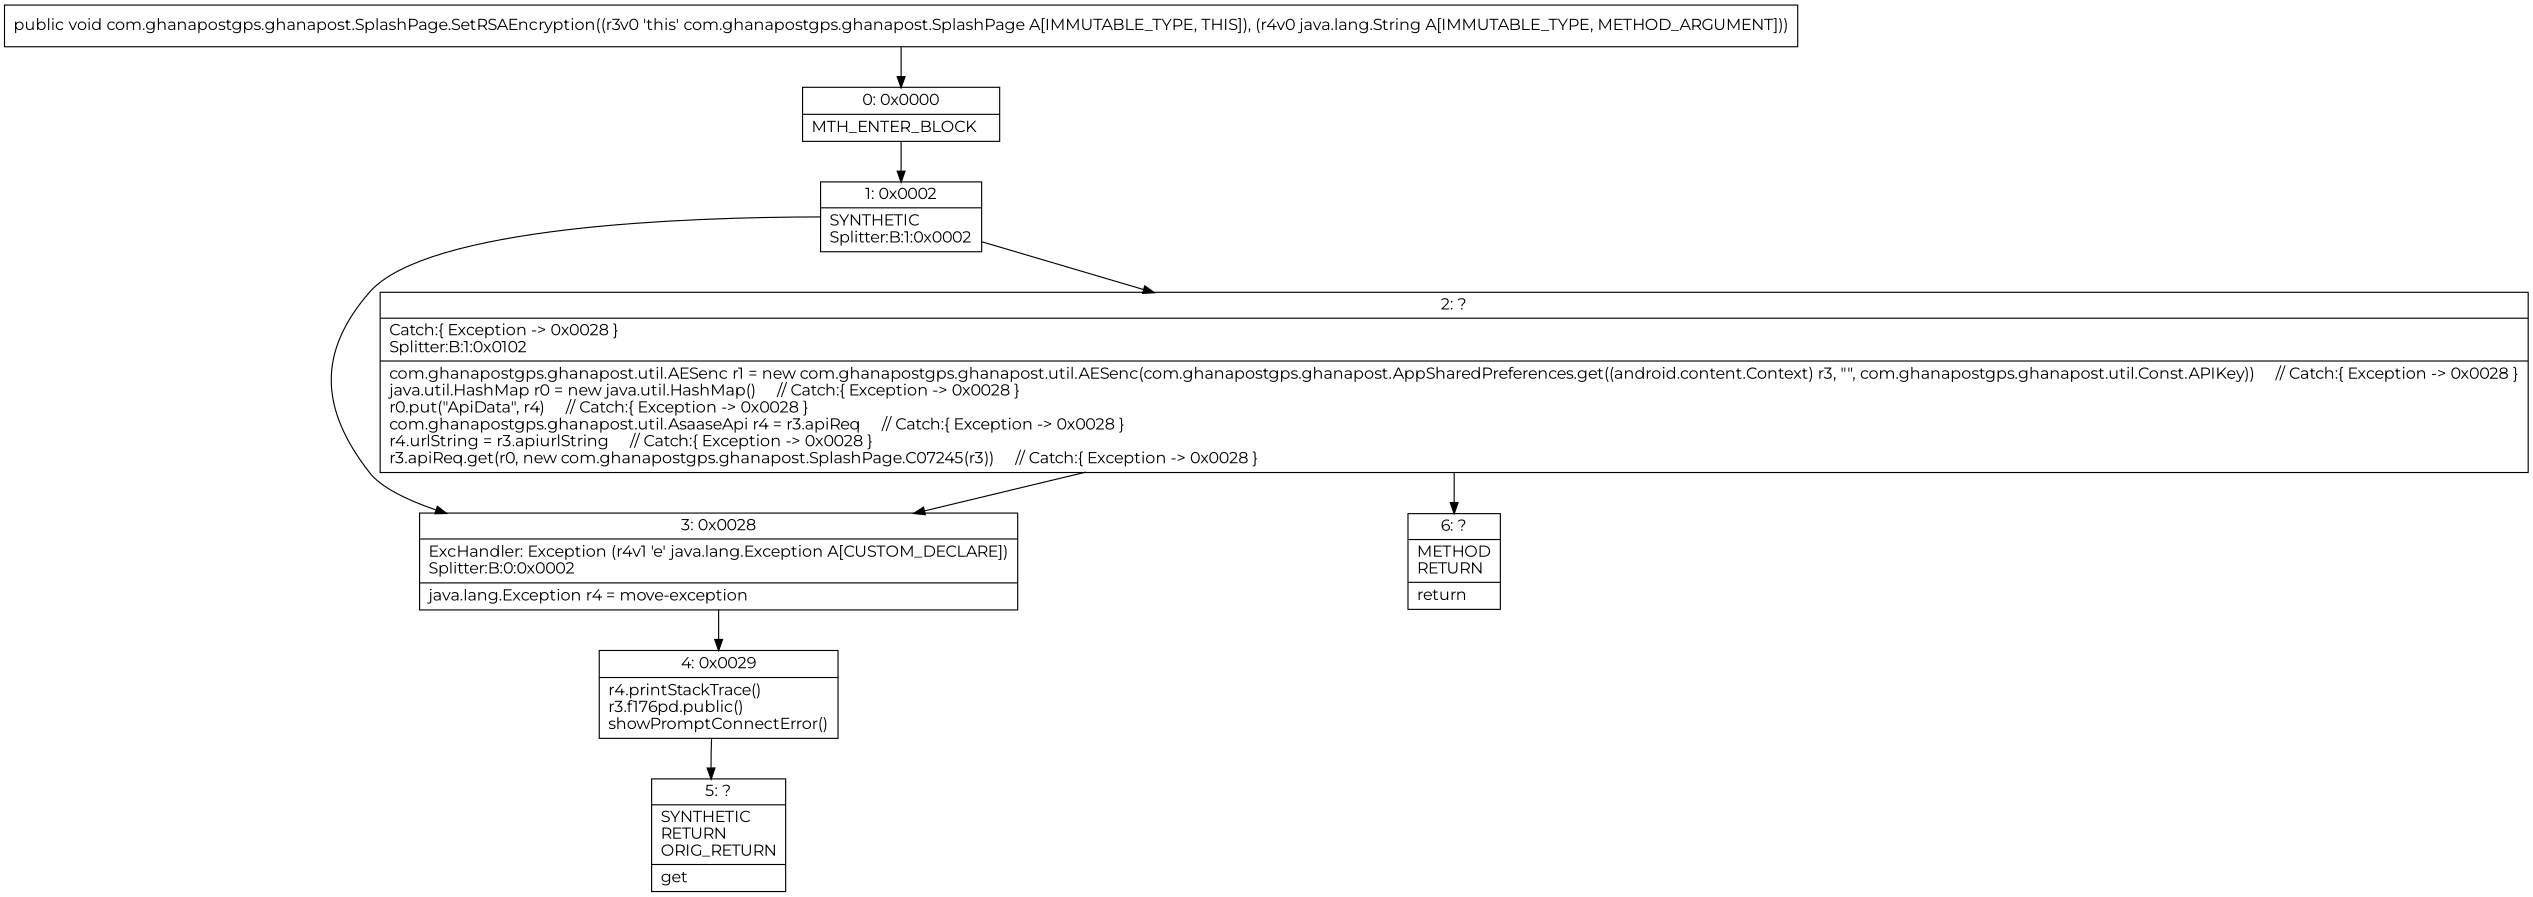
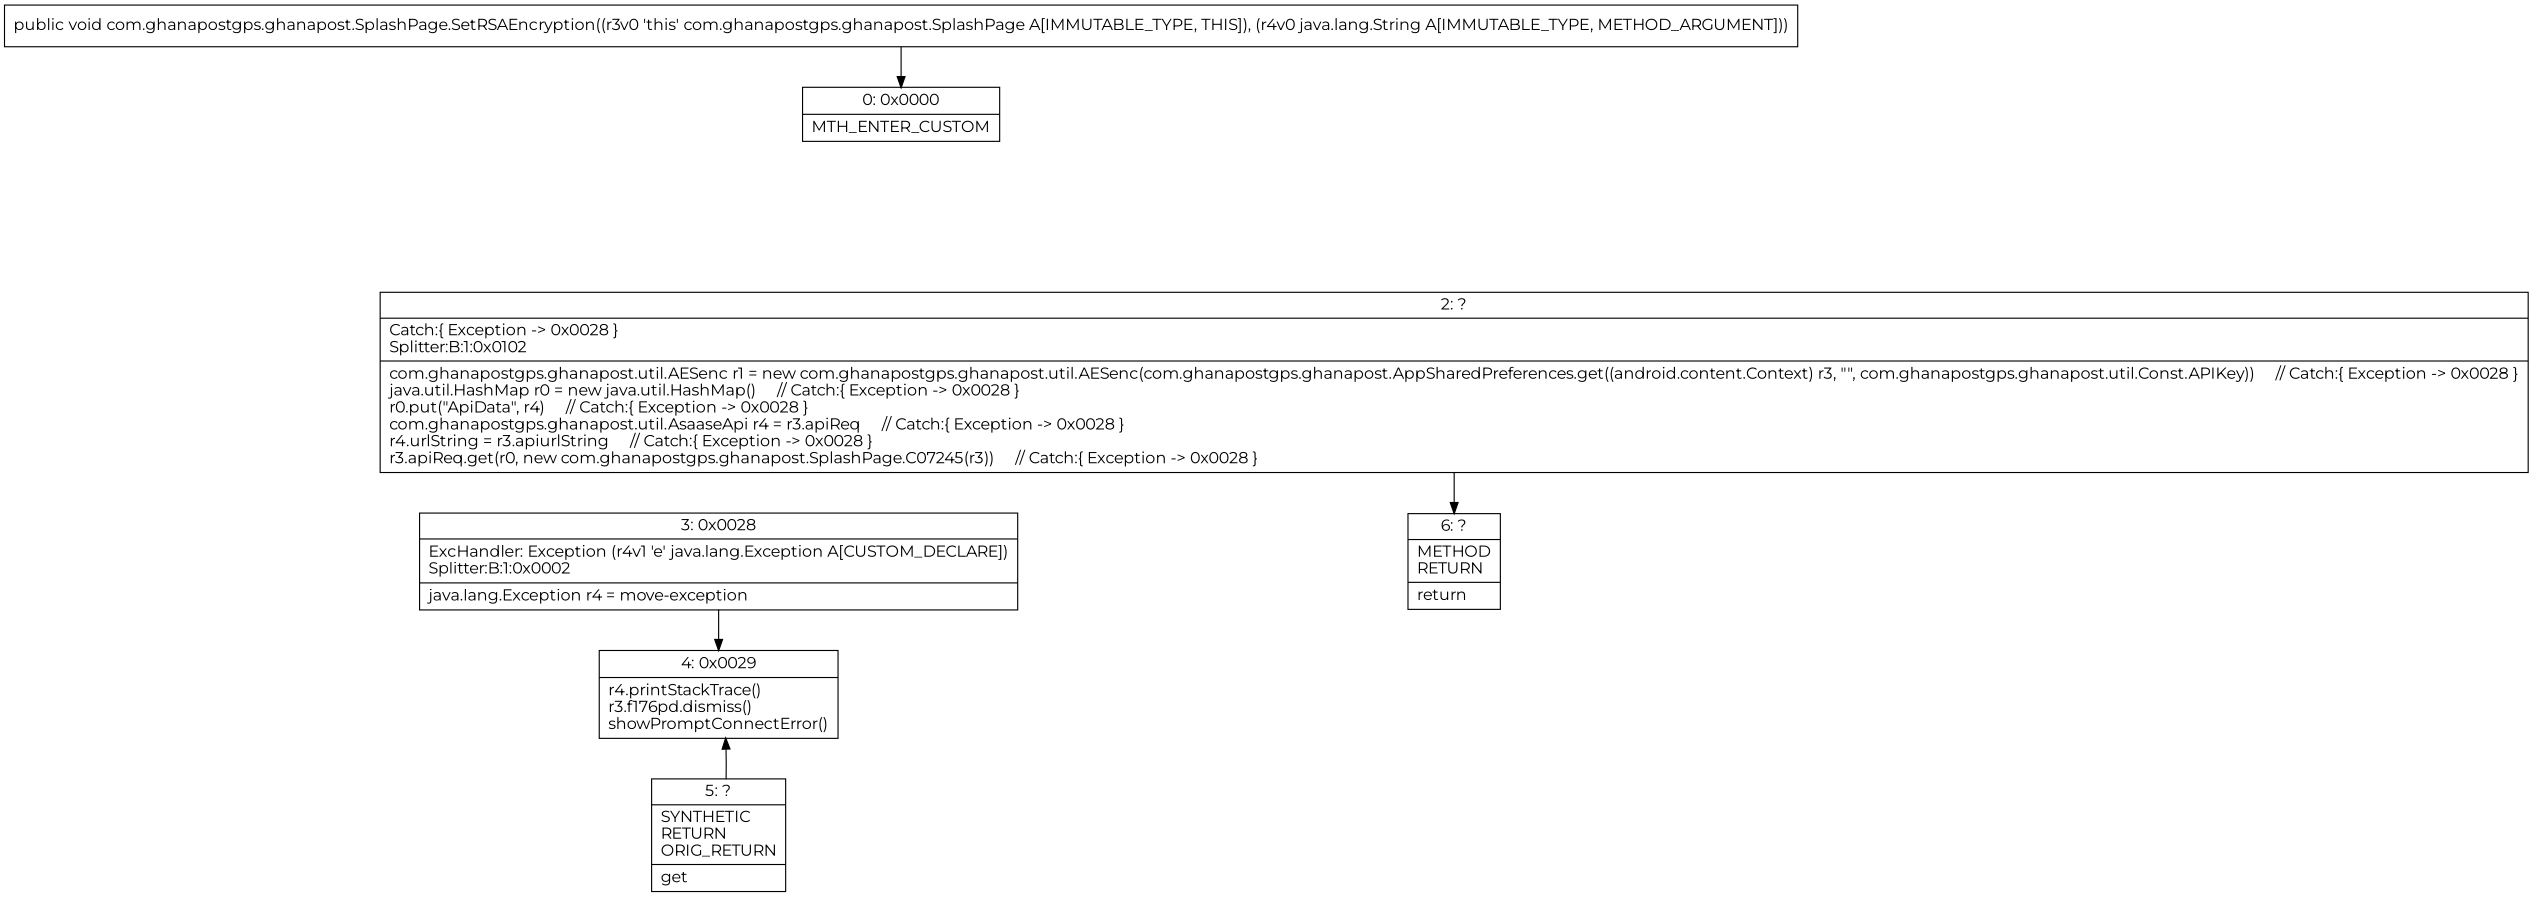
(894, 127) -> (901, 127)
(901, 217) -> none
(1005, 491) -> none
(502, 569) -> (500, 569)
(676, 707) -> (680, 707)
(711, 753) -> (726, 764)
